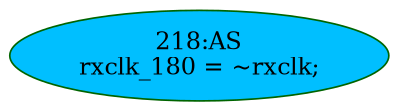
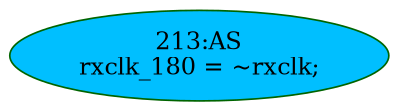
(199, 56) -> (199, 56)
